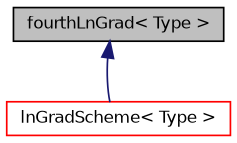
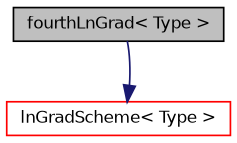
(107, 80) -> (130, 63)
